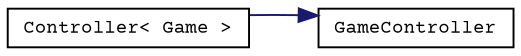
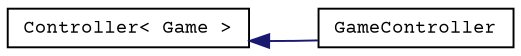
(274, 15) -> (294, 41)
